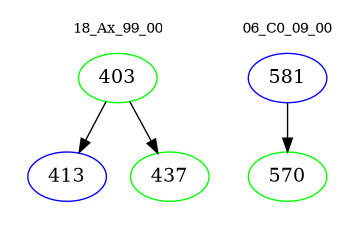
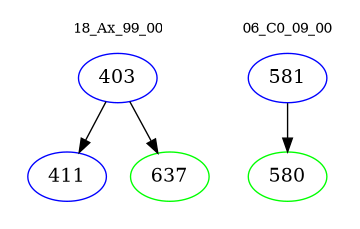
(118, 78) -> (118, 78)
(67, 177) -> (67, 177)
(170, 177) -> (170, 177)
(288, 177) -> (288, 177)
